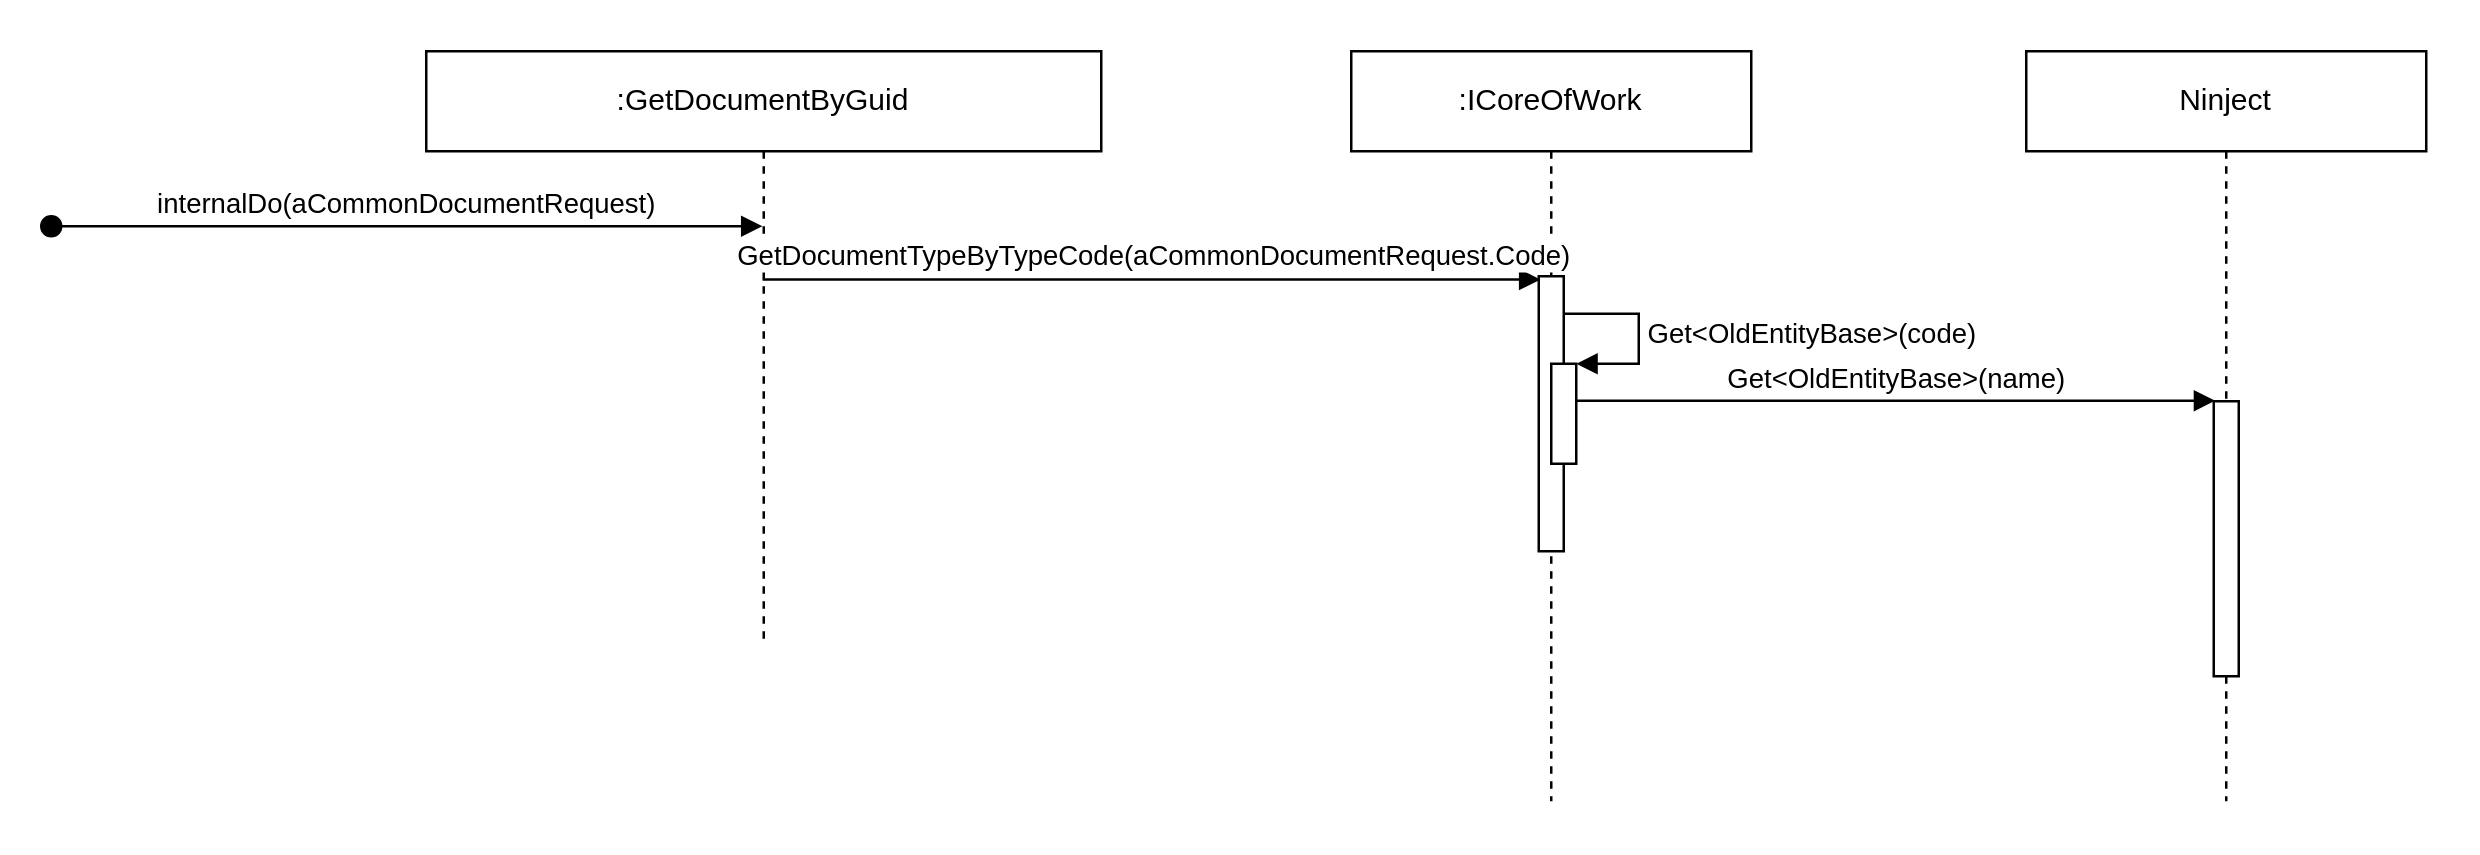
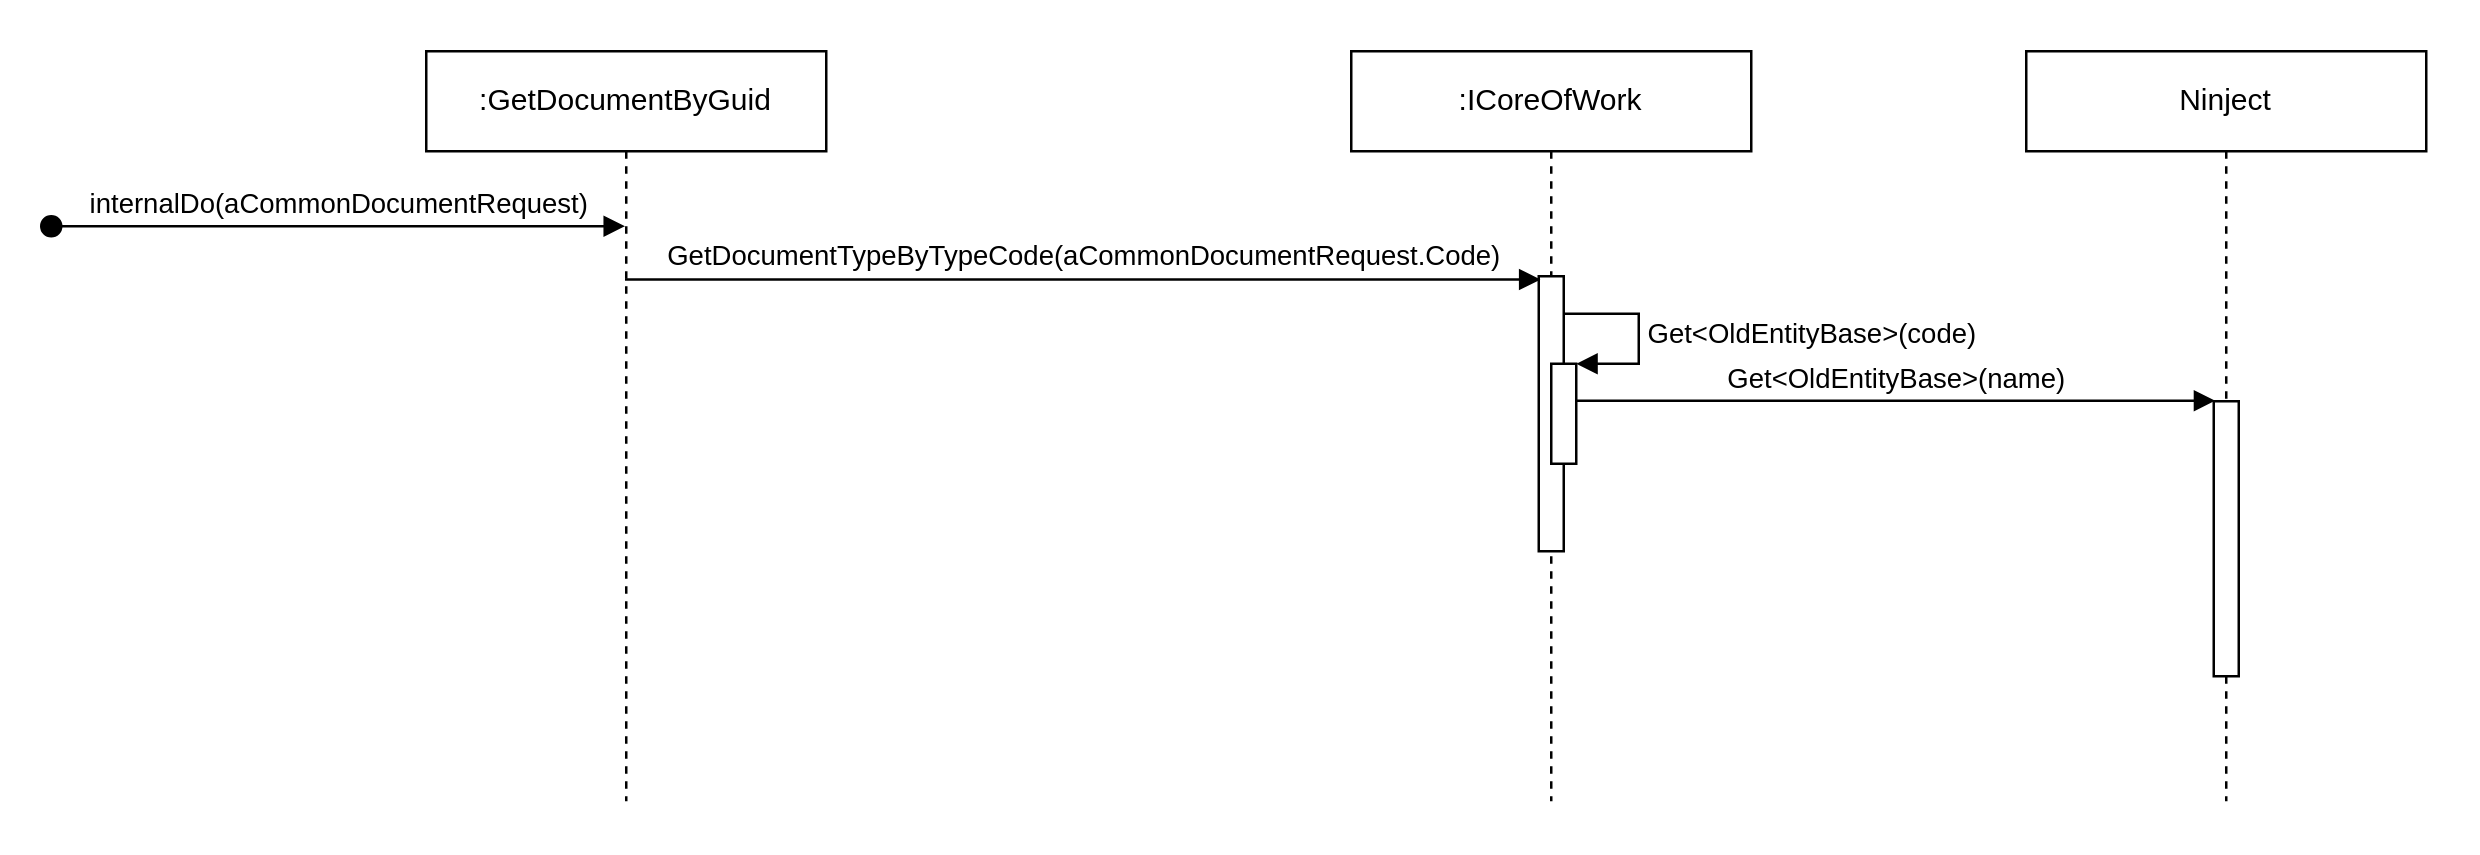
(764, 345) -> (626, 426)
